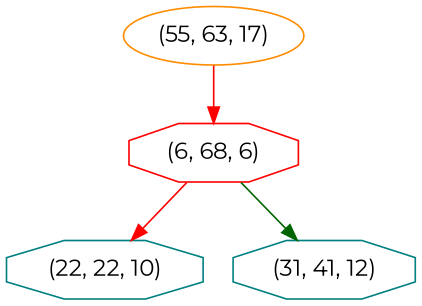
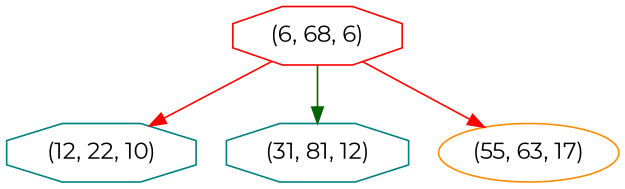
(214, 86) -> (416, 91)
(105, 270) -> (101, 153)
(324, 270) -> (318, 153)
